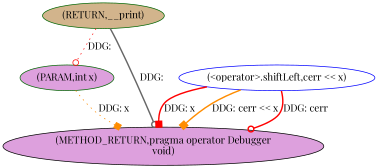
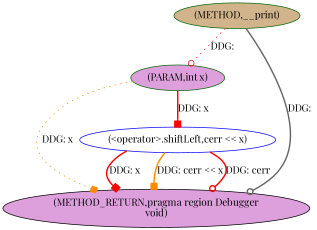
(103, 16) -> (237, 16)
none -> (178, 105)
(163, 146) -> (156, 208)
